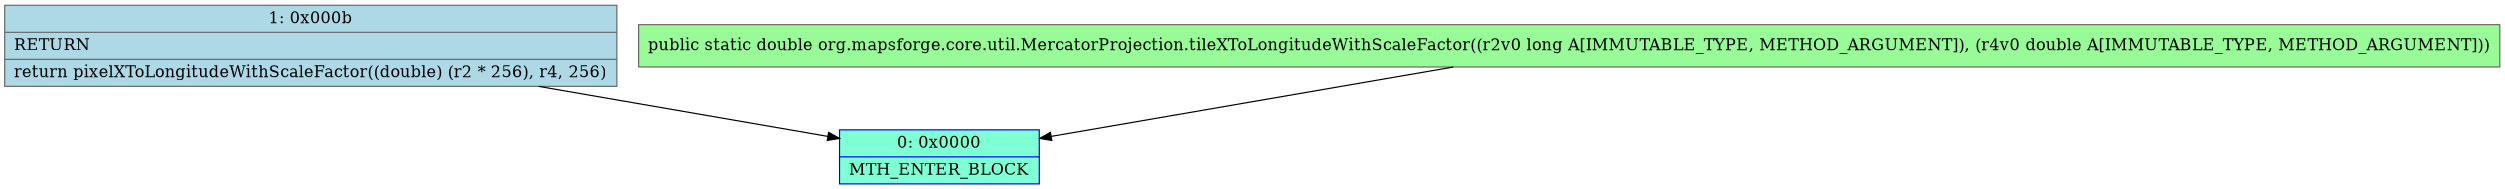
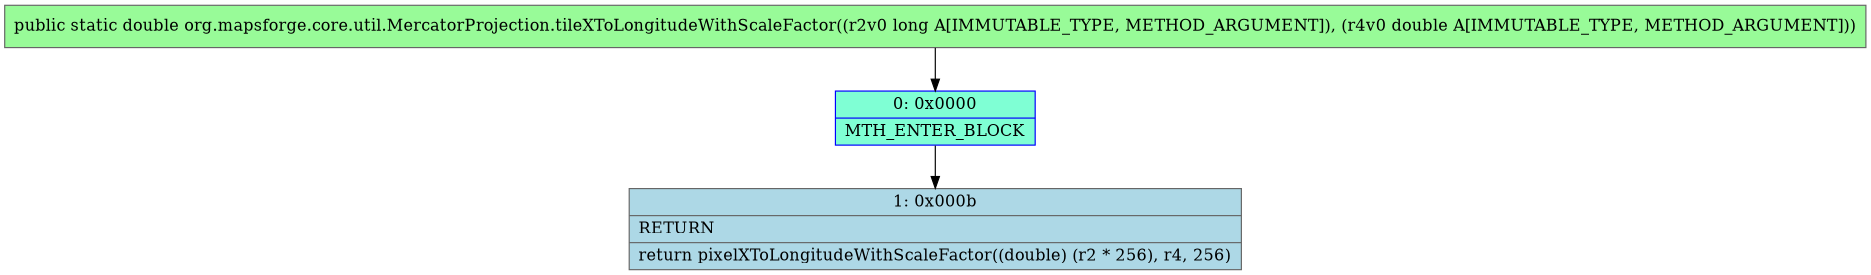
(683, 111) -> (935, 161)
